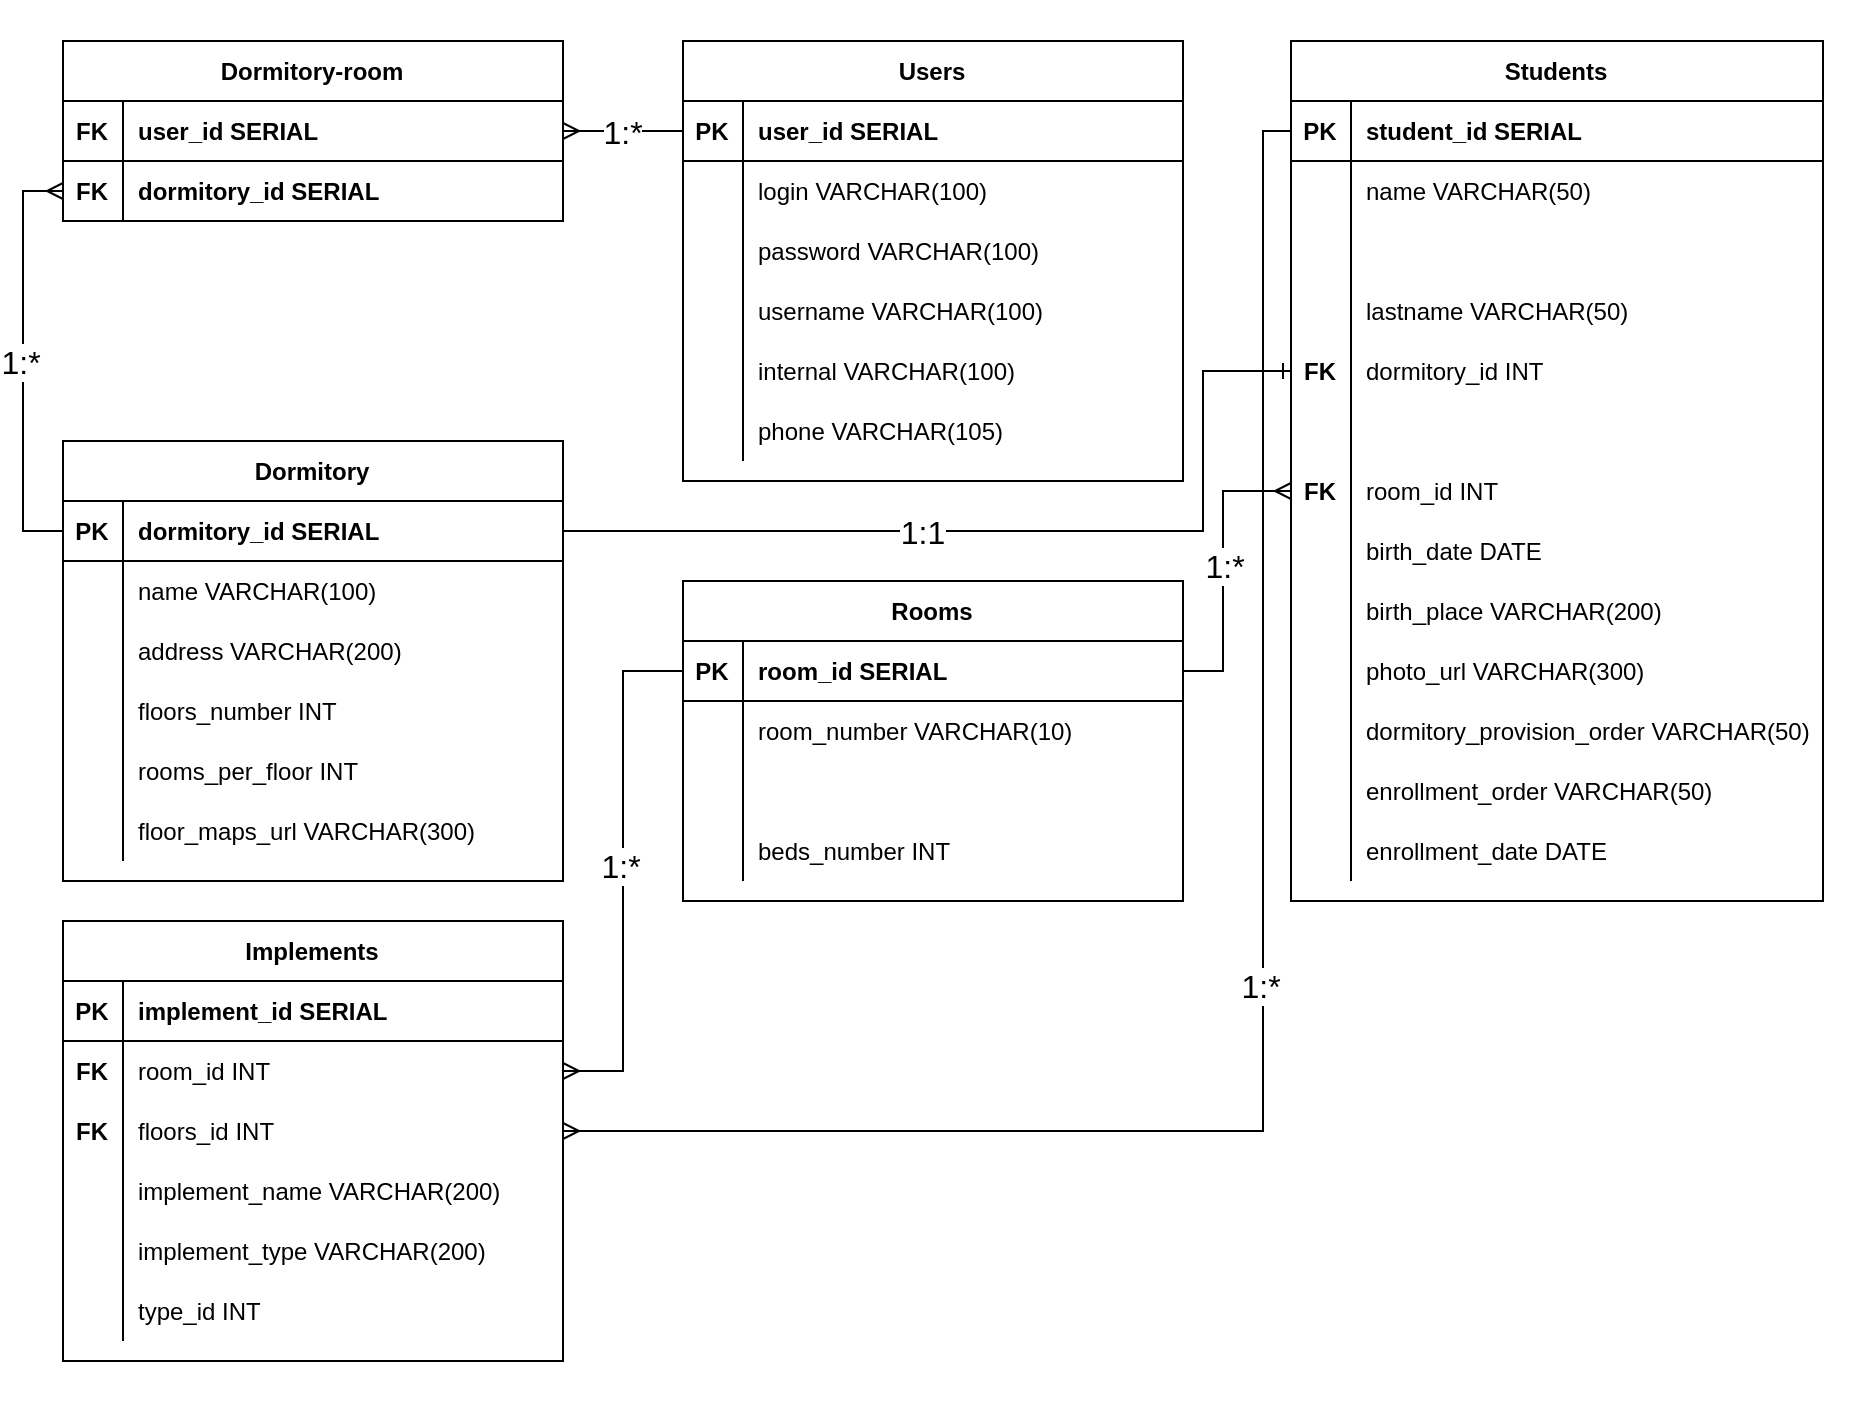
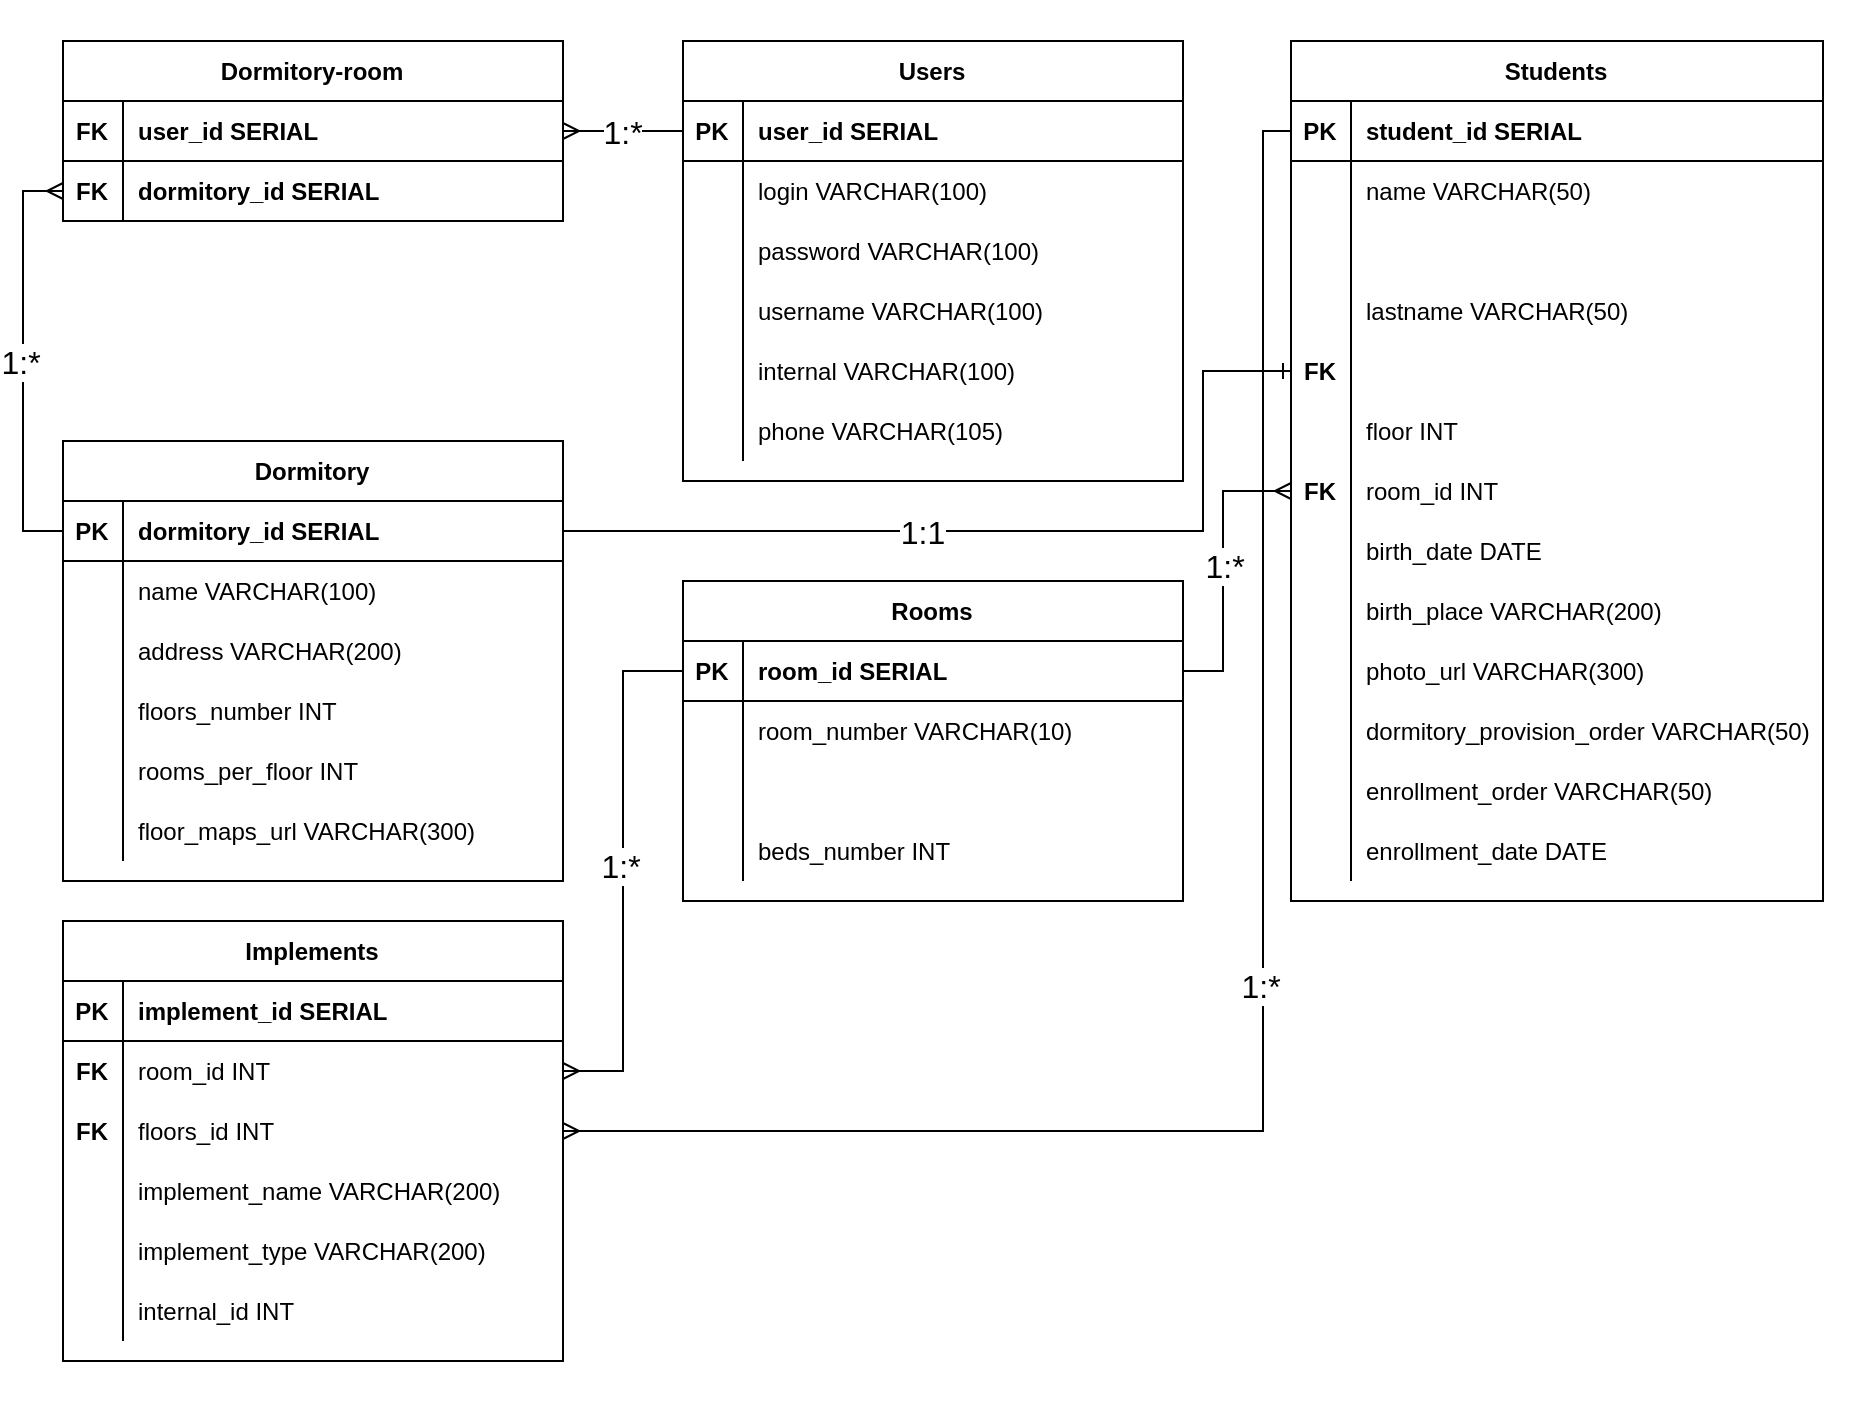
(1587, 371) -> none
none -> (1587, 431)
(206, 1312) -> (226, 1312)
